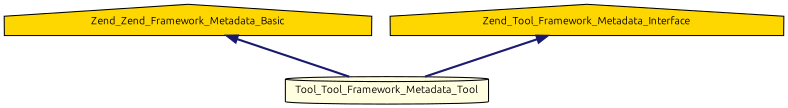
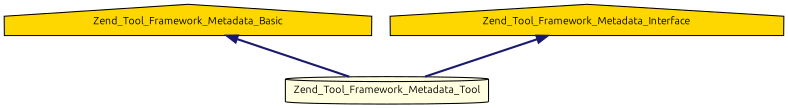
(188, 22) -> (188, 22)
(387, 90) -> (387, 90)
